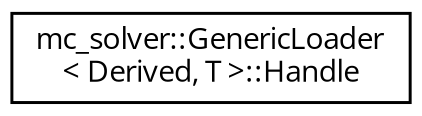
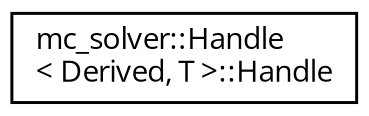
(211, 58) -> (184, 58)
